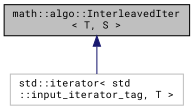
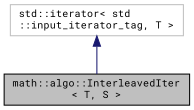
(97, 60) -> (97, 60)
